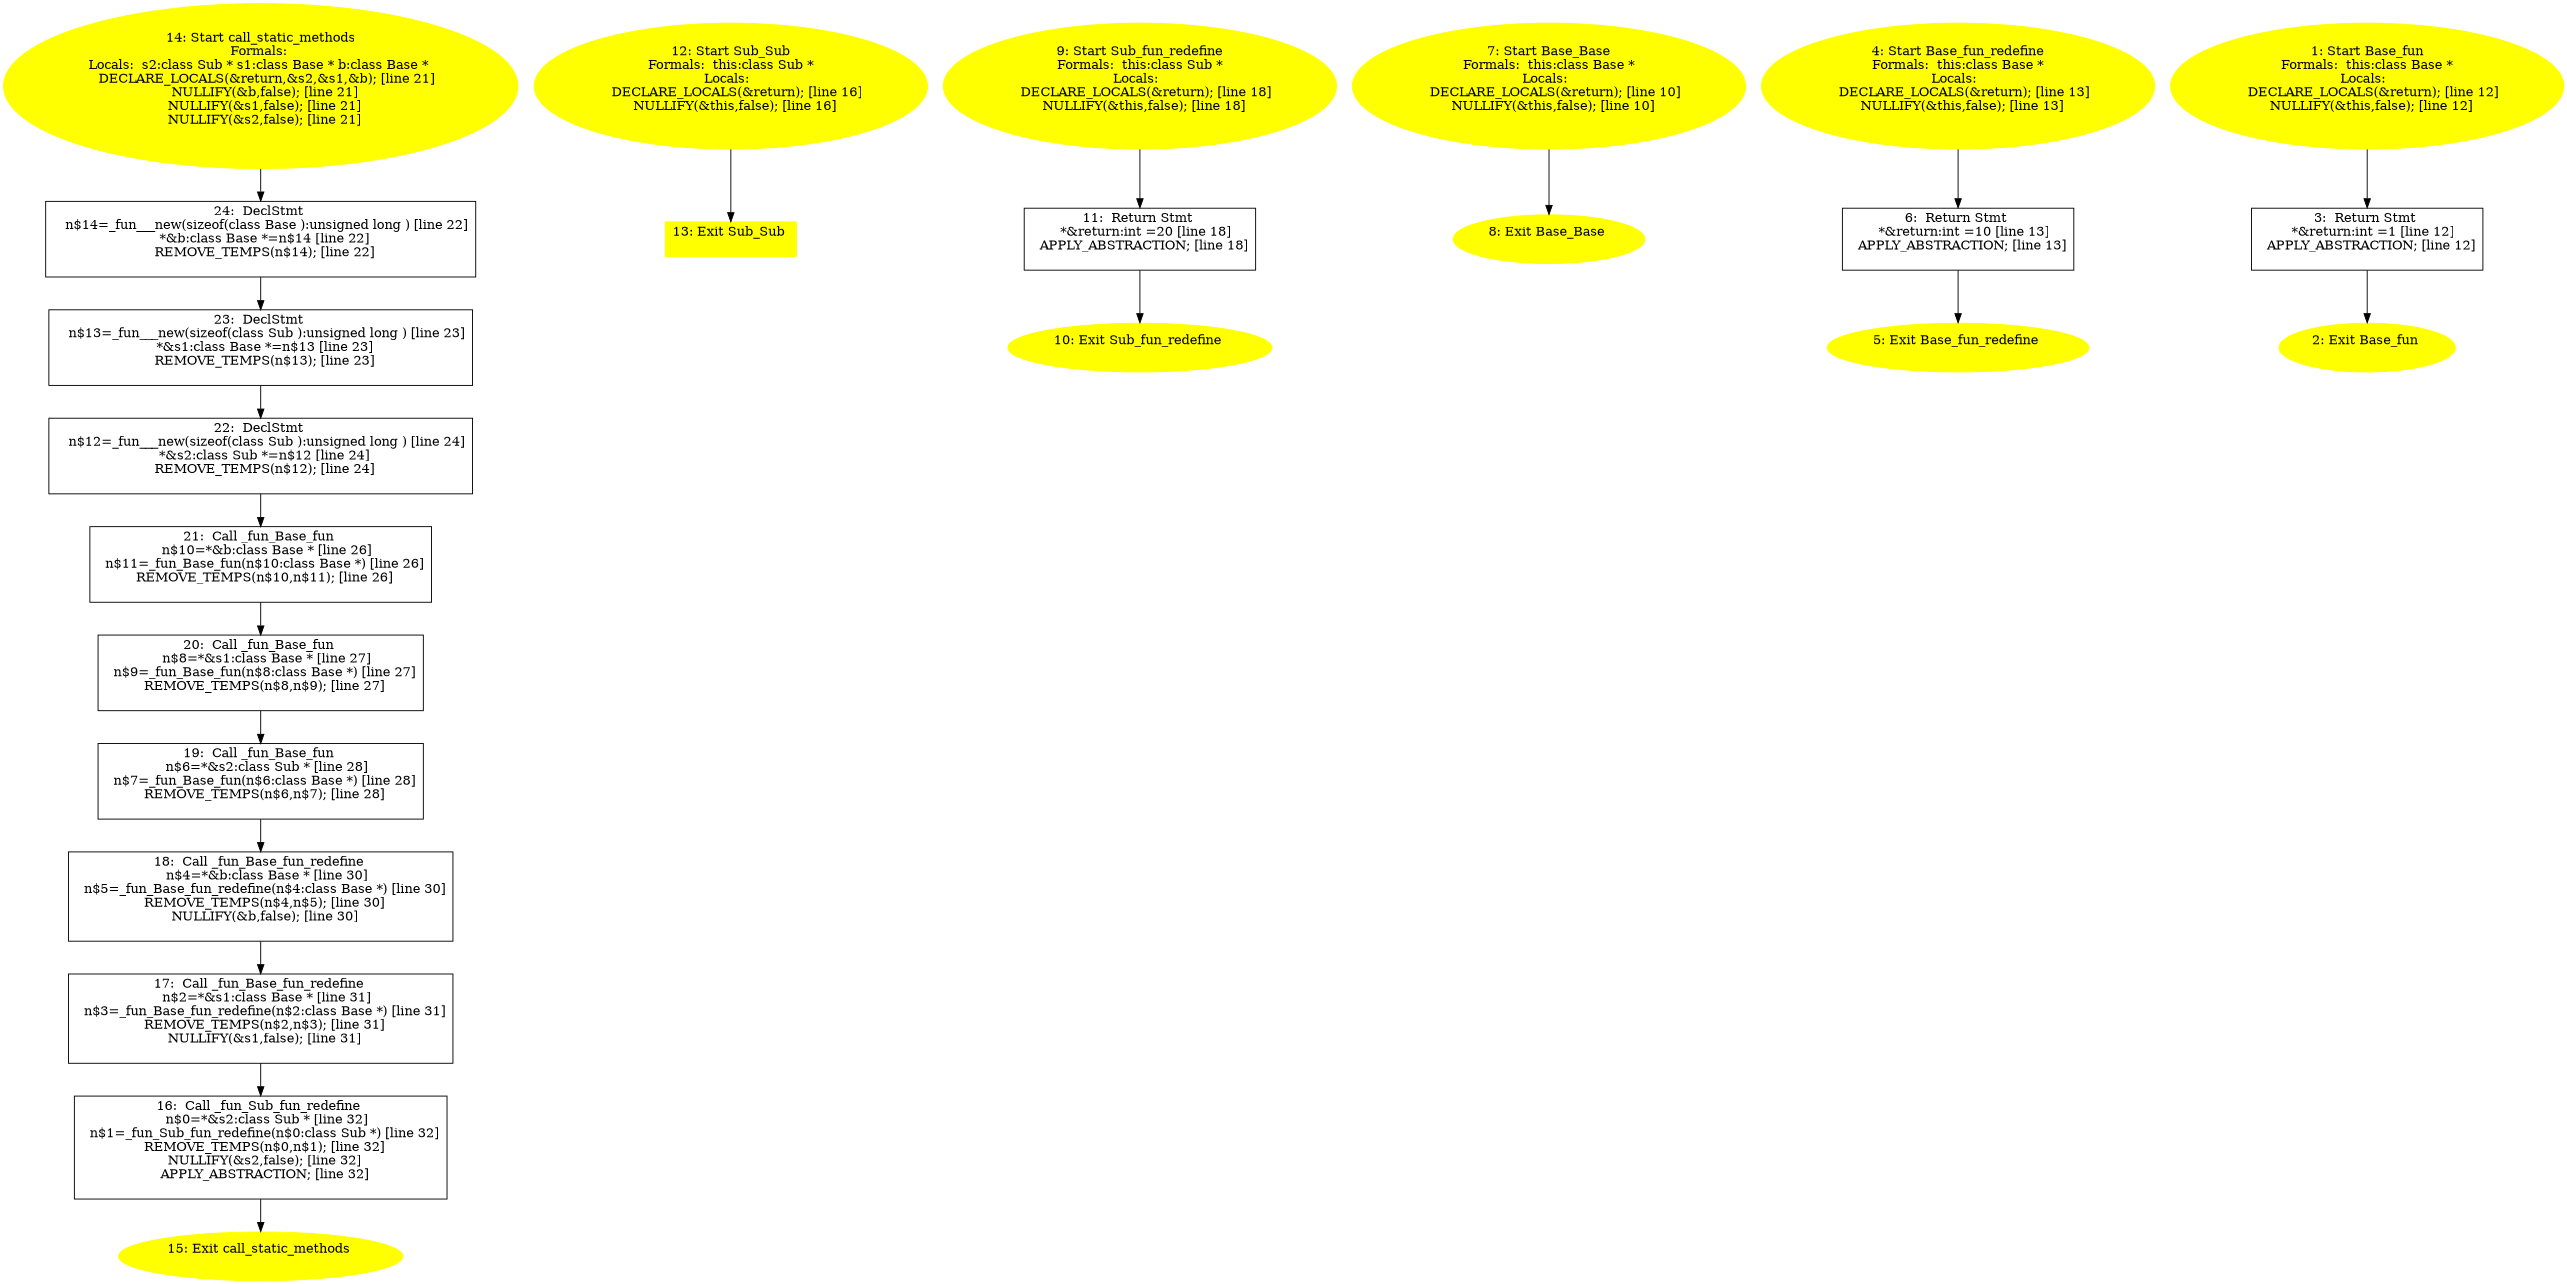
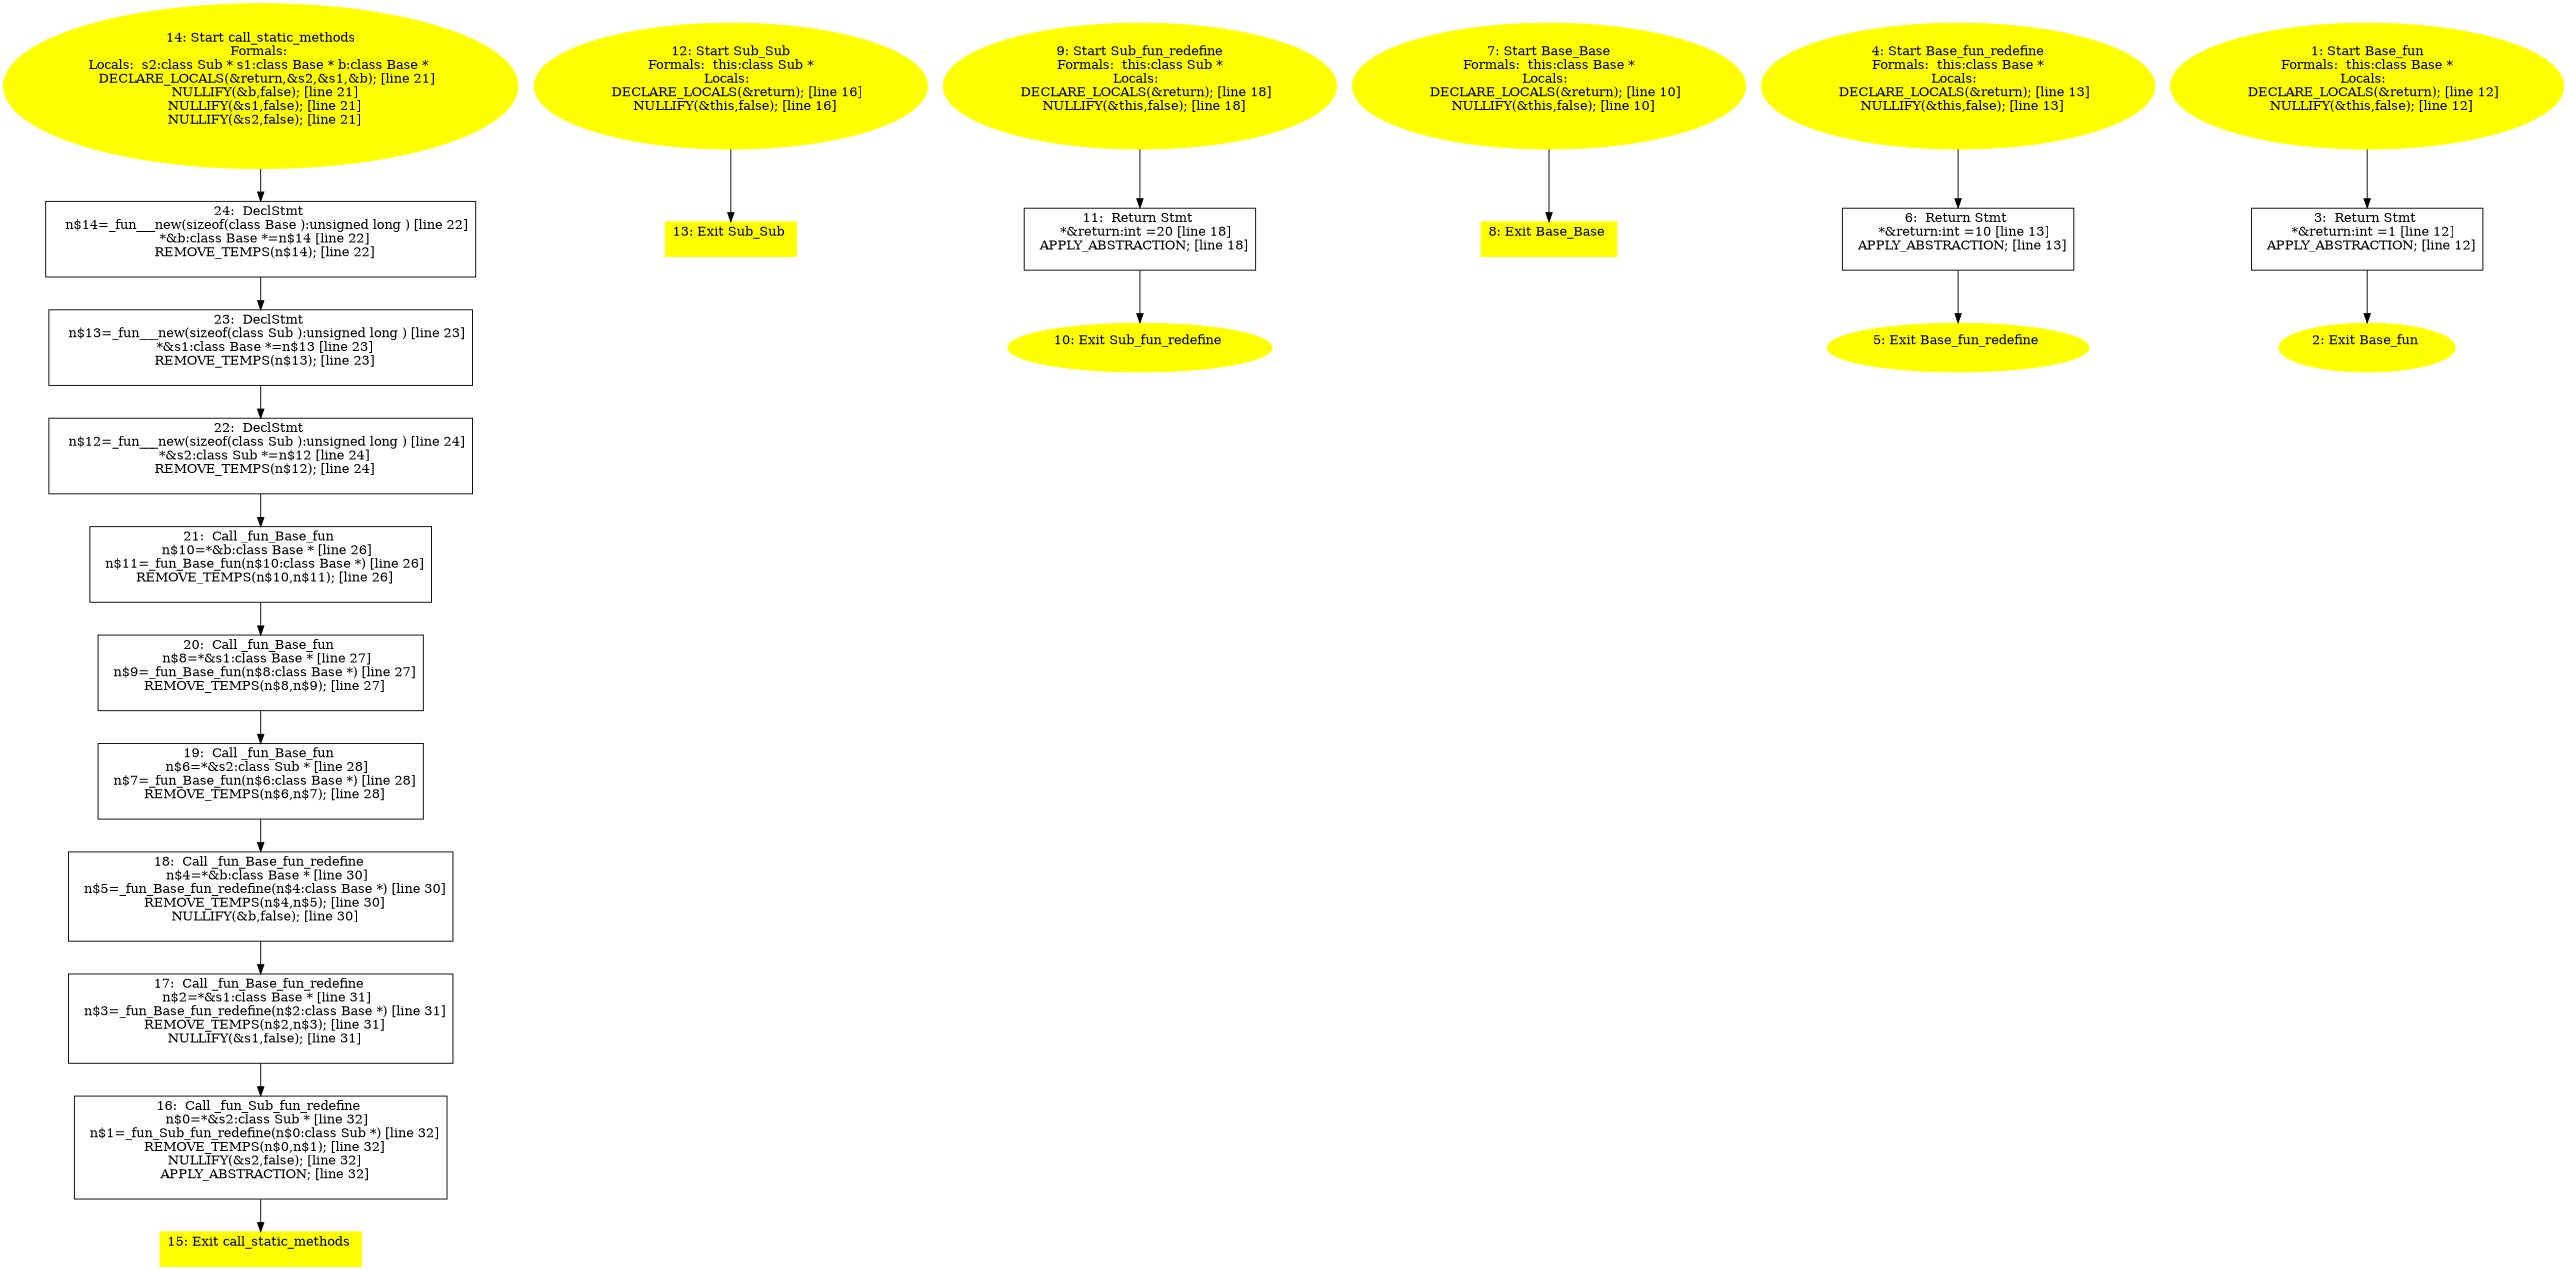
(1549, 239) -> (1549, 239)
(261, 1256) -> (261, 1249)
